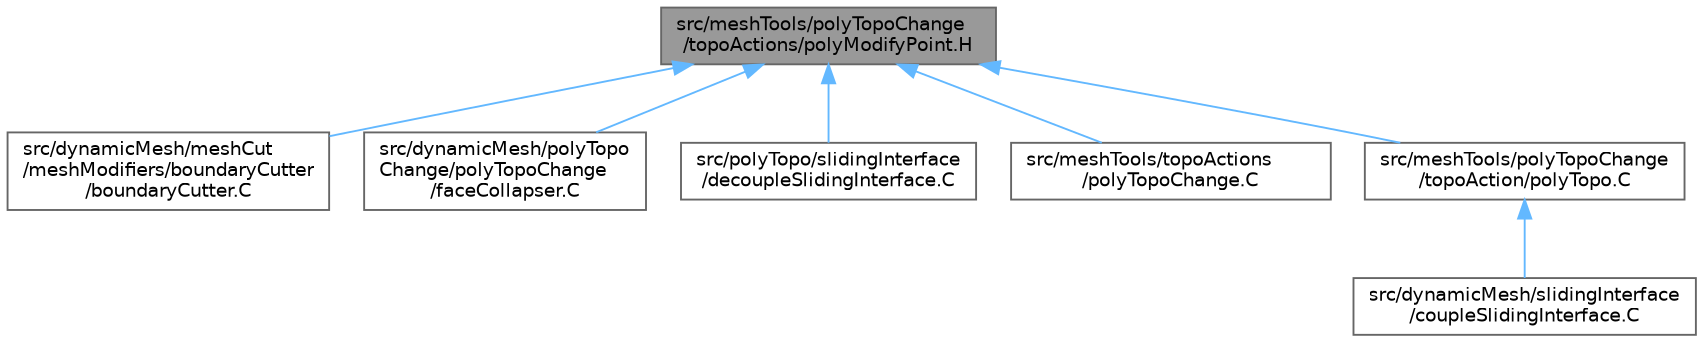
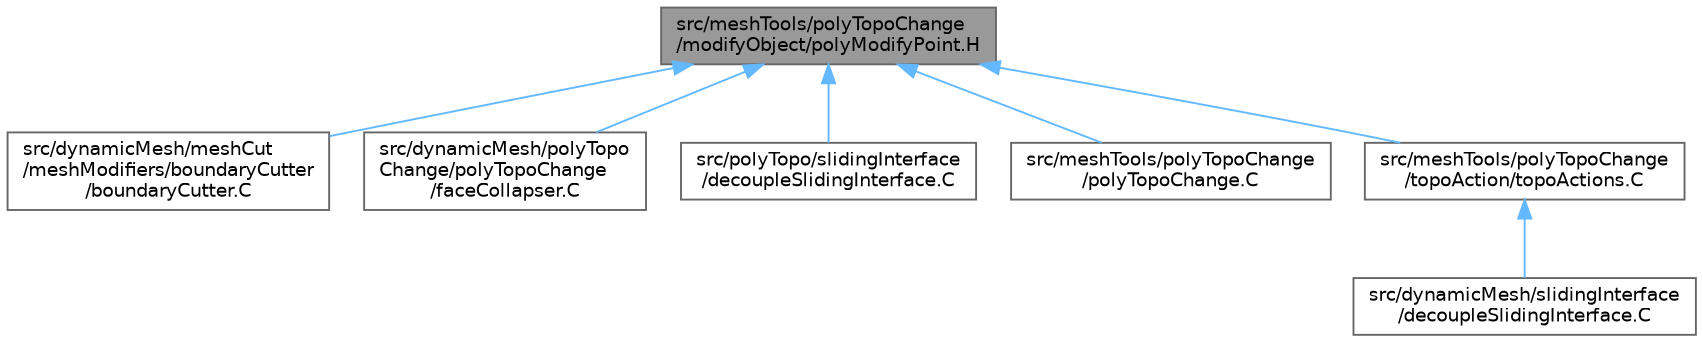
(829, 36) -> (829, 36)
(1171, 171) -> (1171, 171)
(1525, 171) -> (1525, 171)
(1525, 306) -> (1525, 306)
